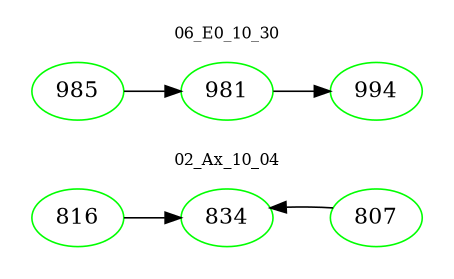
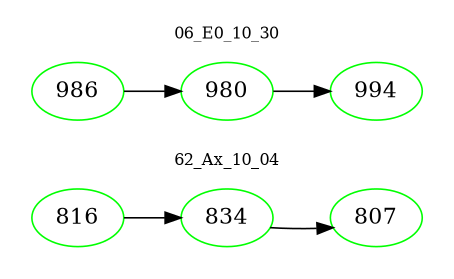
(78, 91) -> (78, 91)
(227, 91) -> (227, 91)
(227, 161) -> (227, 161)
(310, 207) -> (293, 229)
